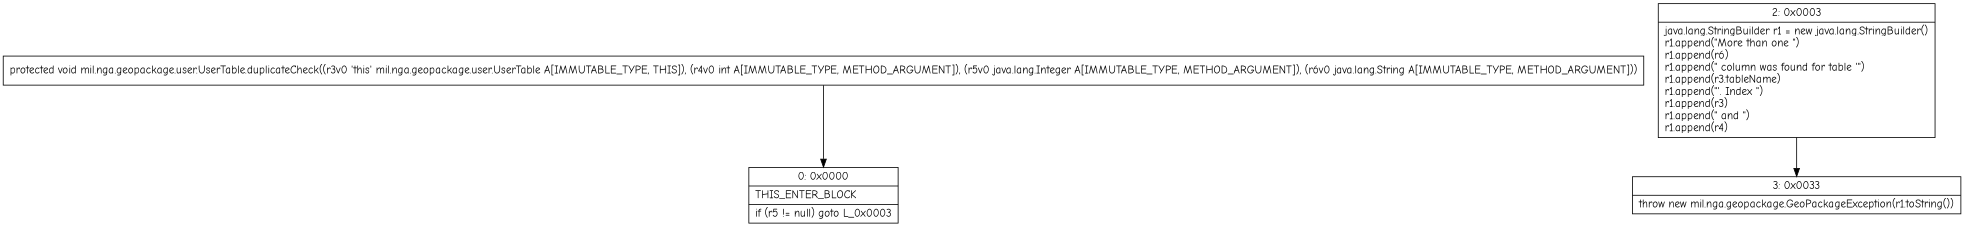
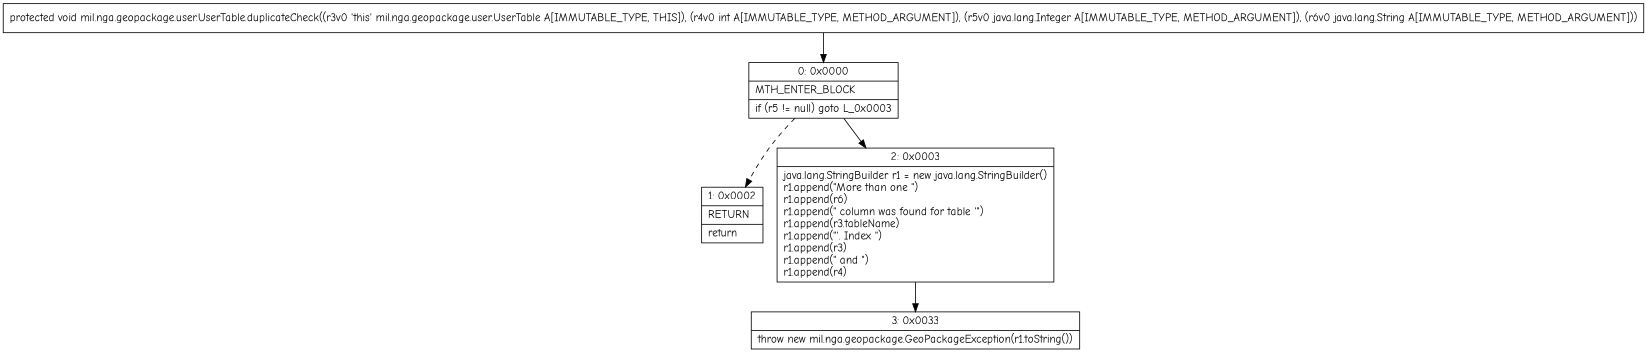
none -> (852, 130)
(806, 195) -> (805, 90)
none -> (732, 215)
